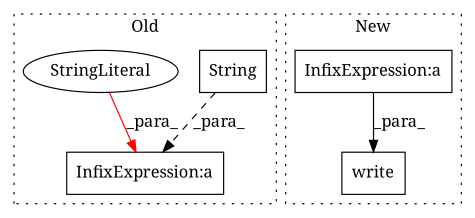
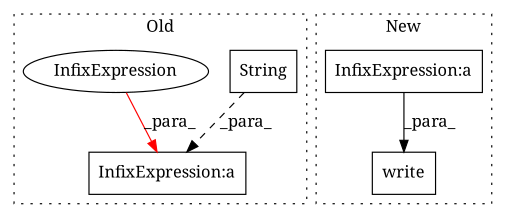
(101, 71) -> (116, 71)
